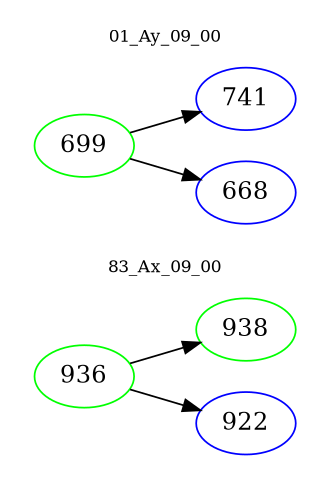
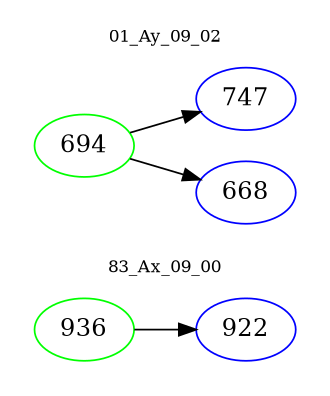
(165, 37) -> (165, 37)
(246, 99) -> (246, 99)
(84, 146) -> (84, 146)
(246, 330) -> none
